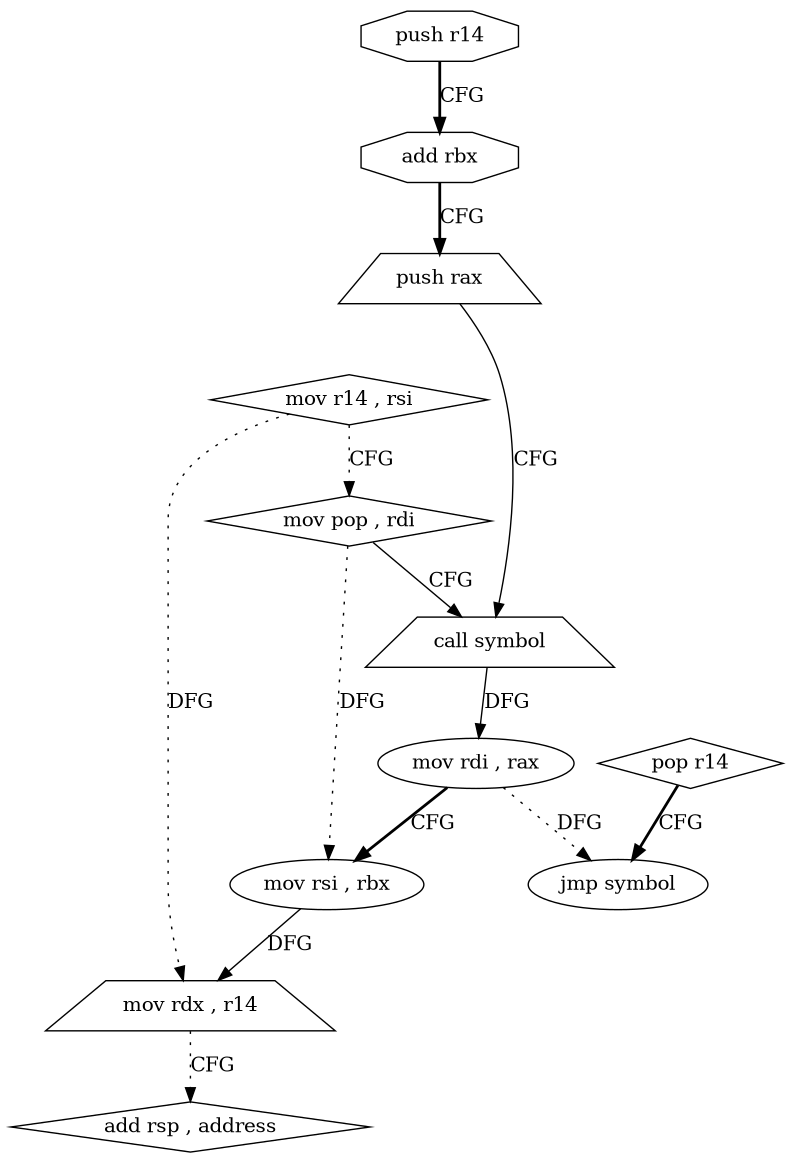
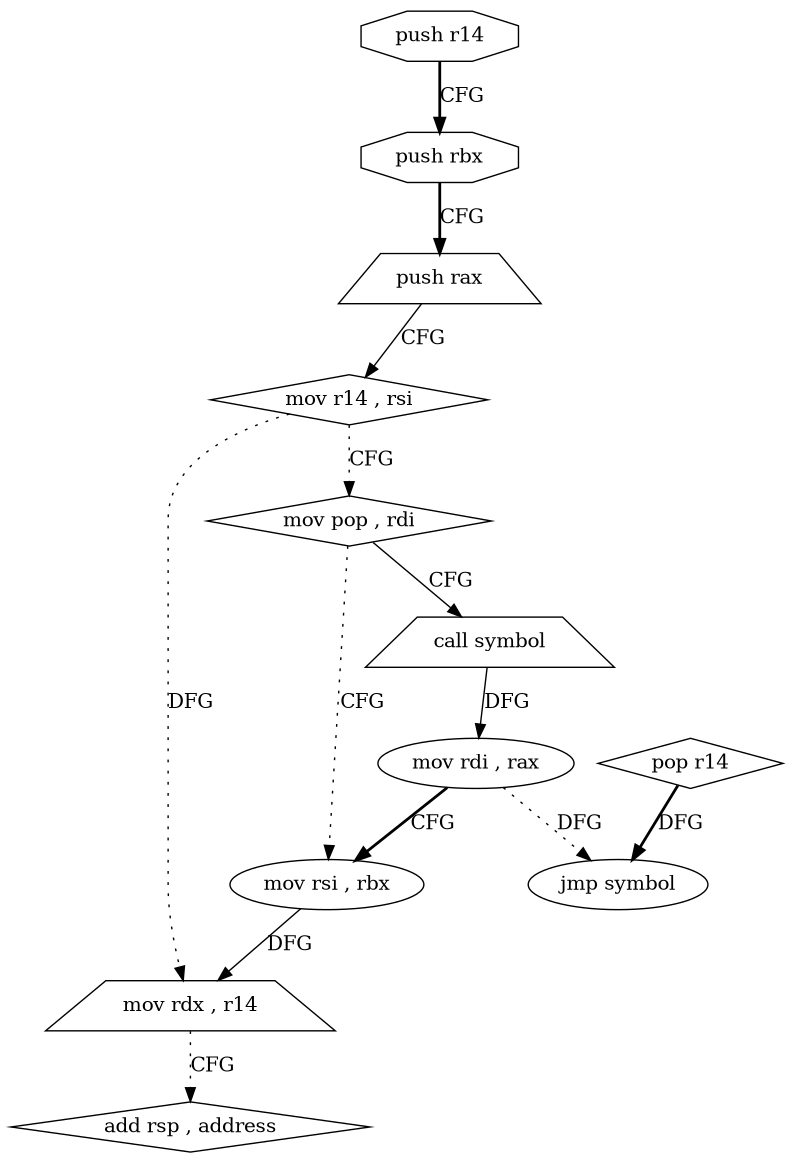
(440, 157) -> (440, 157)
(512, 448) -> (398, 335)
(362, 703) -> (362, 703)
(681, 824) -> (681, 824)
